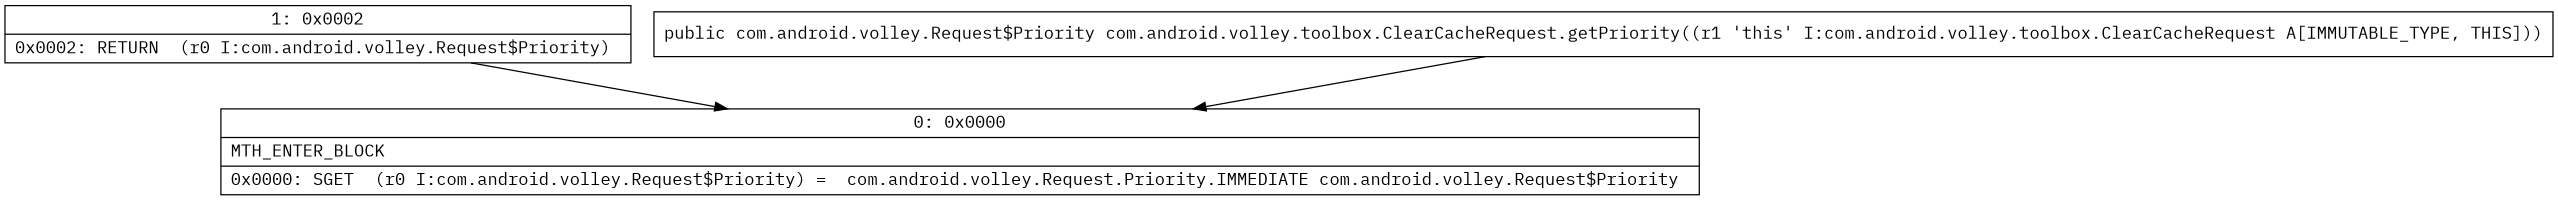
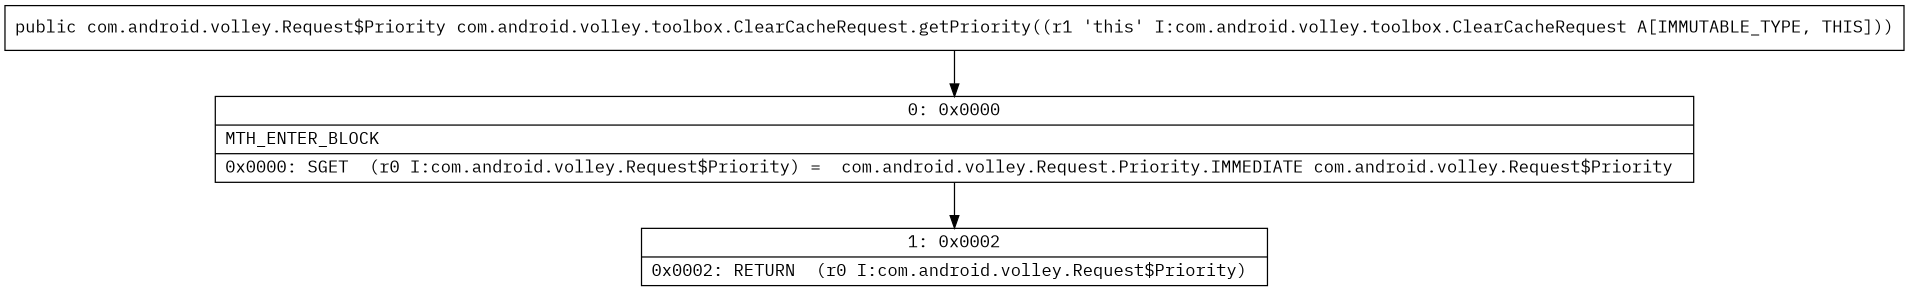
(593, 85) -> (954, 199)
